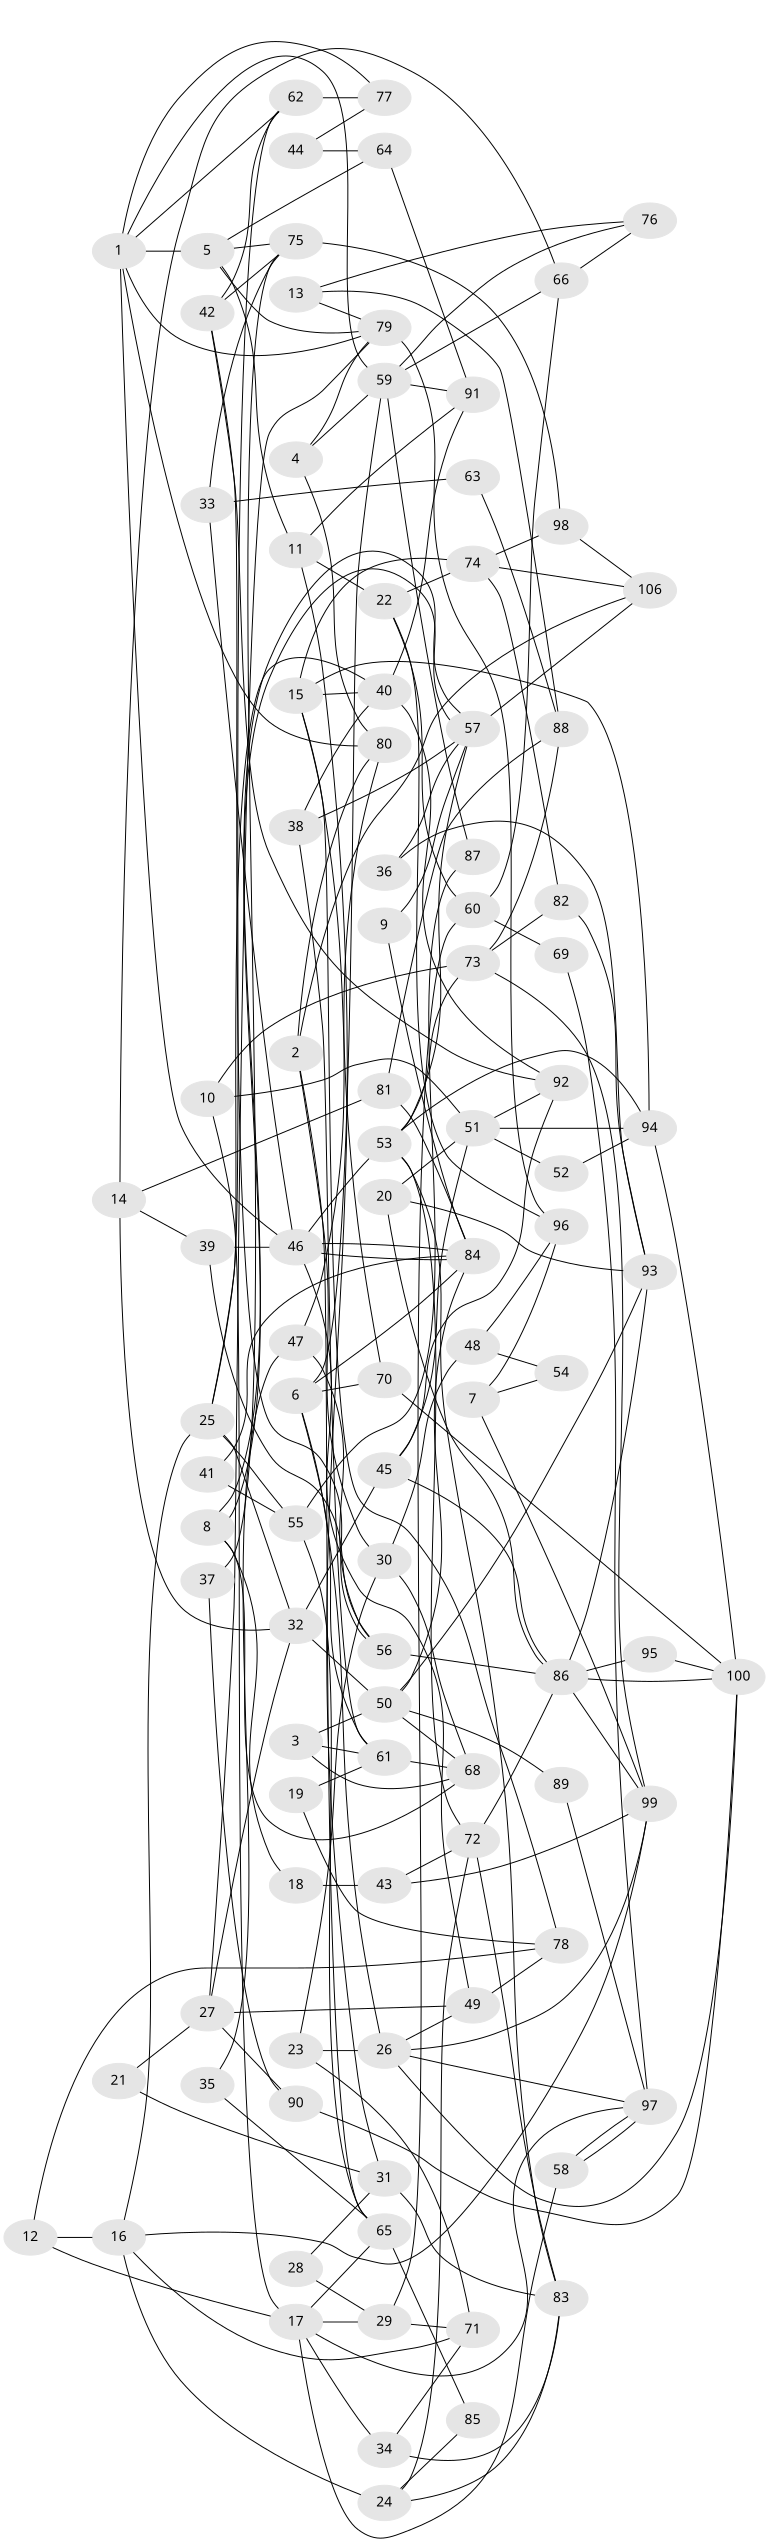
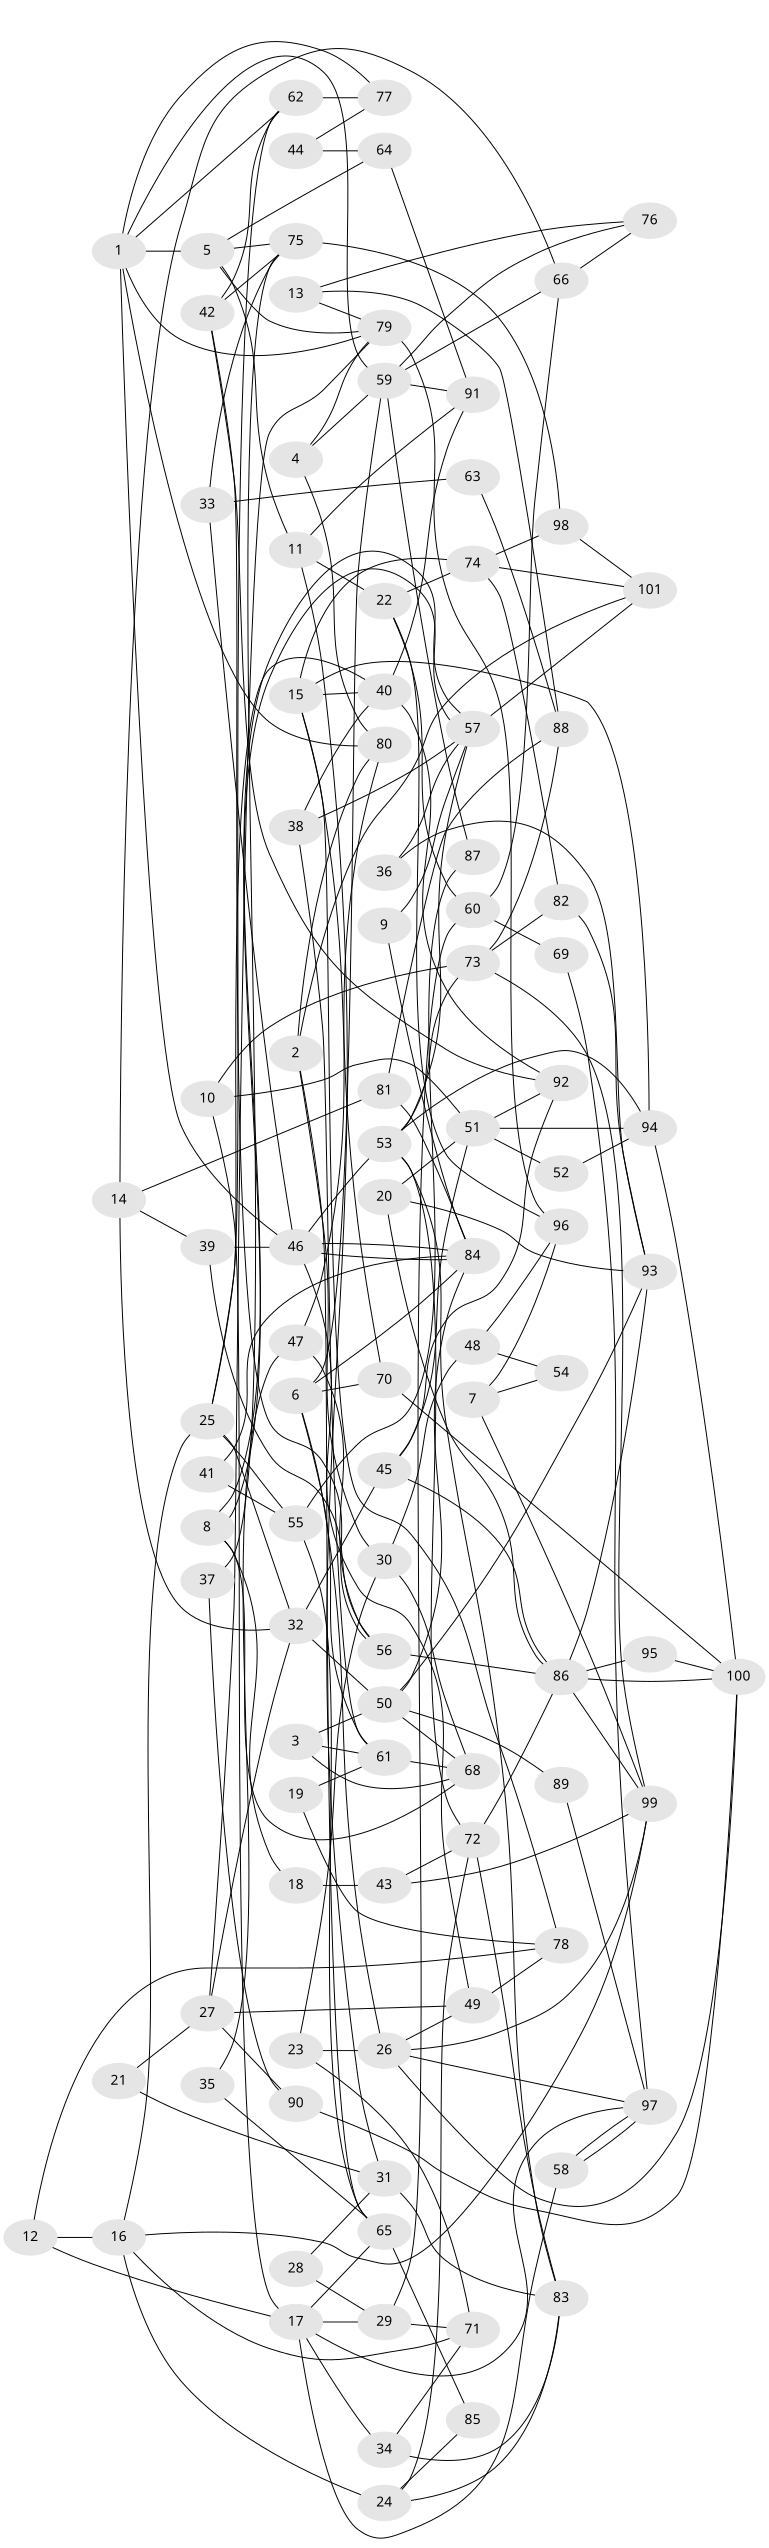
(650, 590) -> (650, 590)
